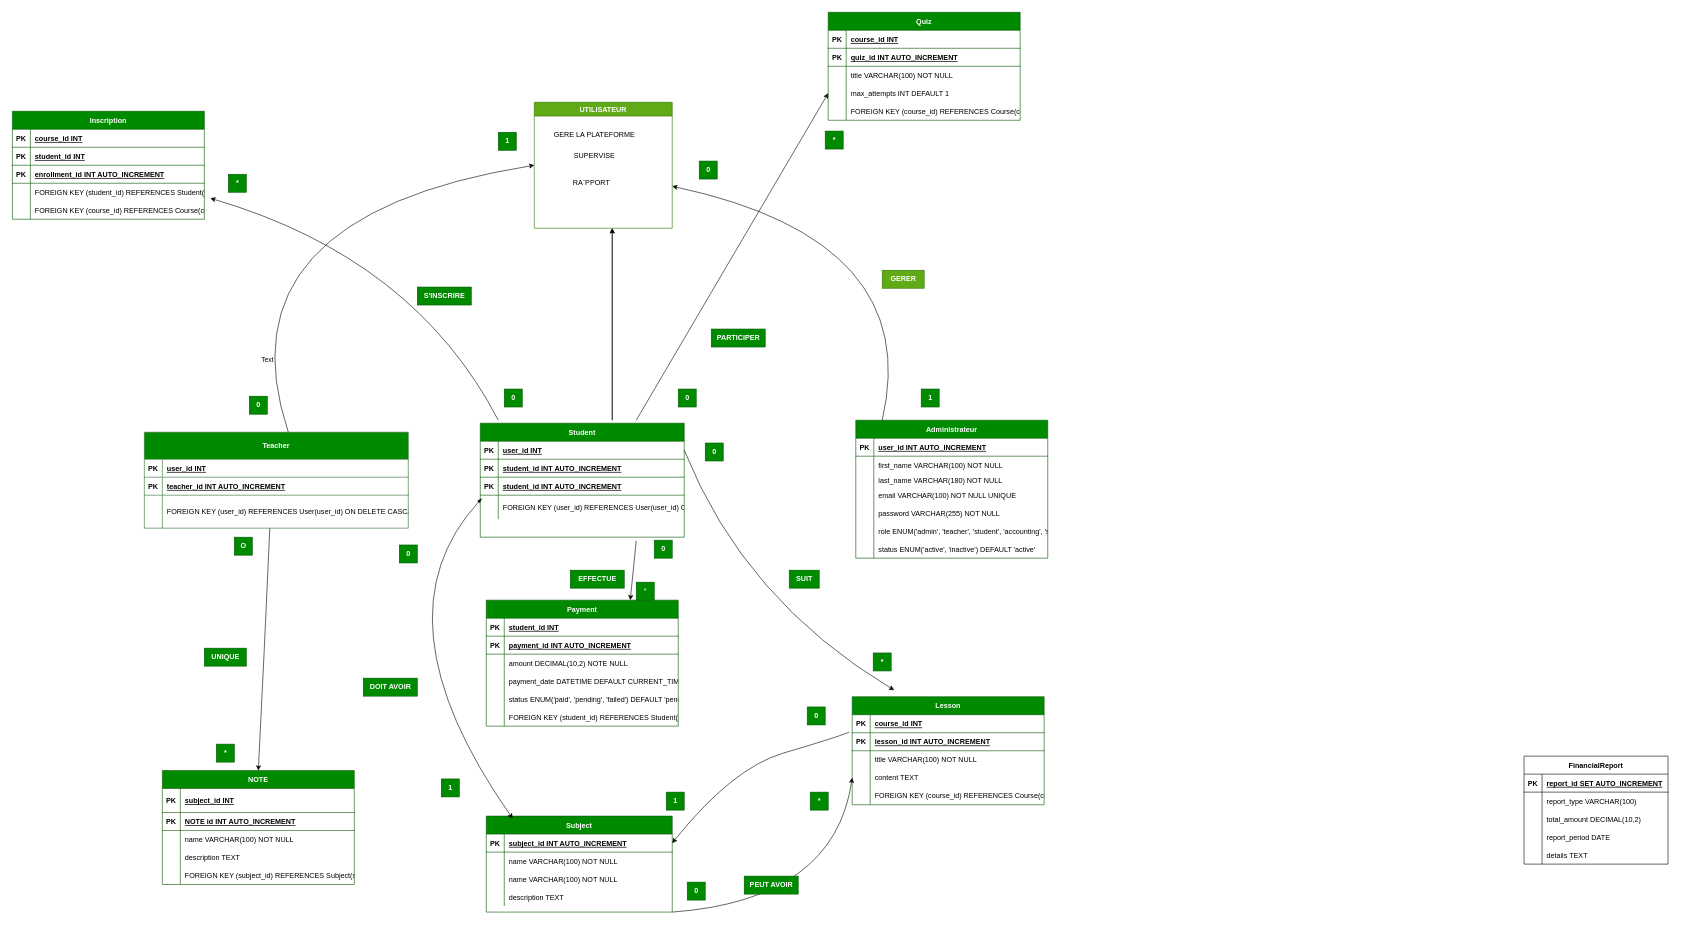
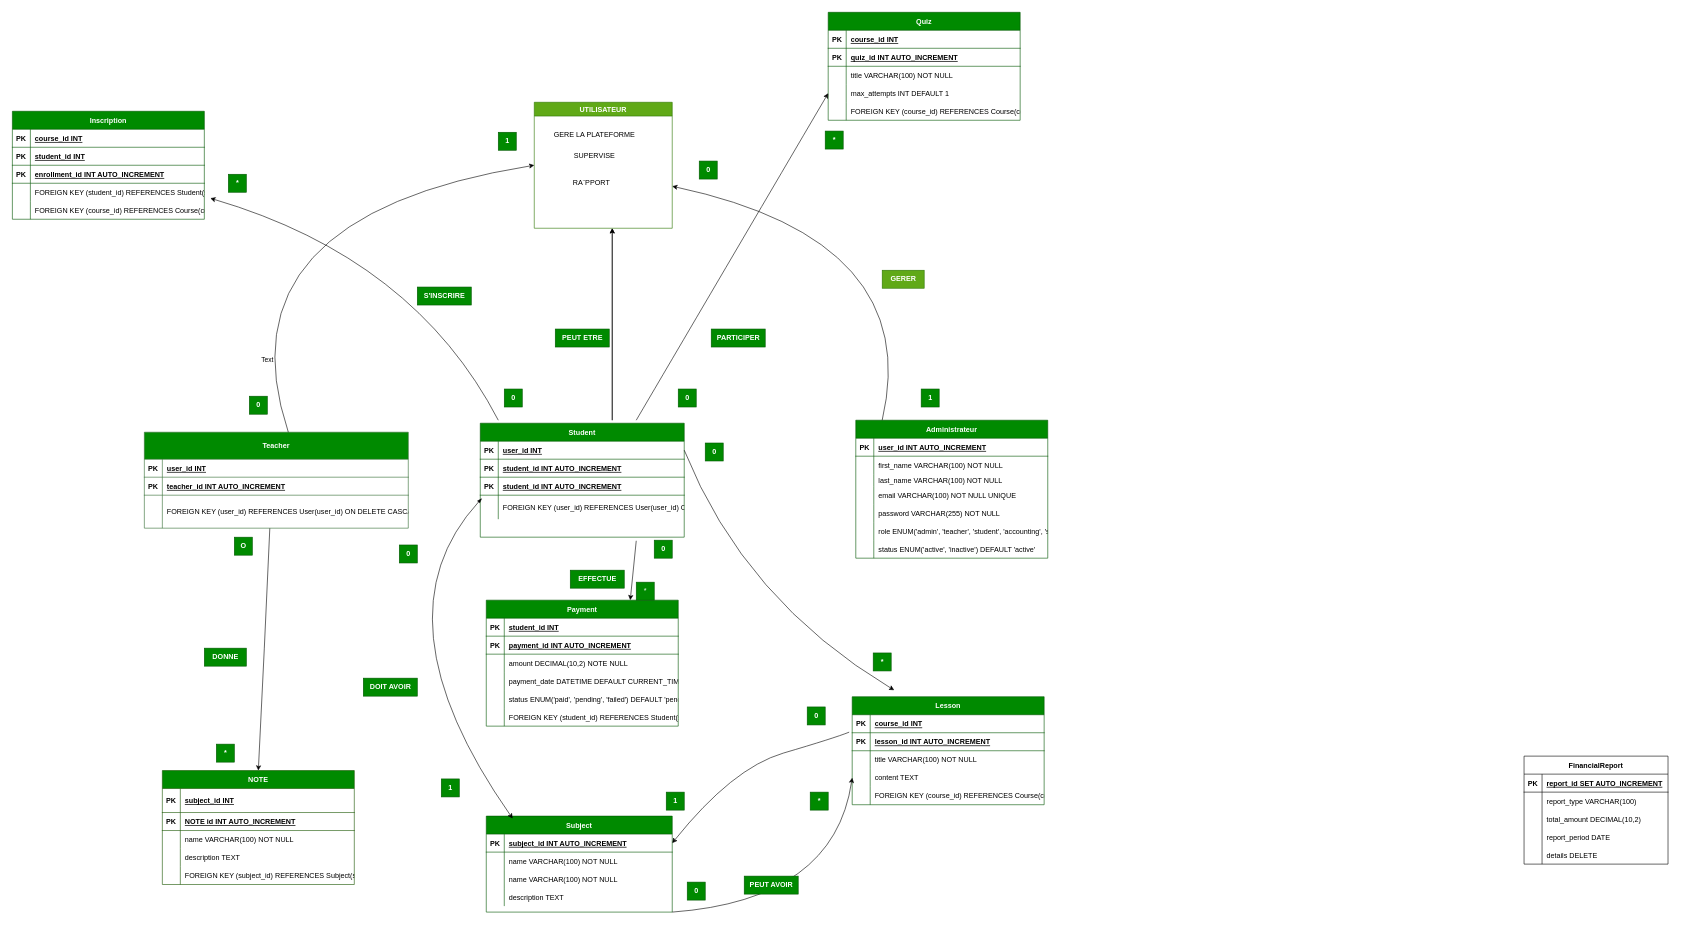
none -> (582, 338)
(937, 481) -> (937, 481)
(804, 579) -> none
(226, 657) -> (226, 657)
(1568, 856) -> (1572, 856)
